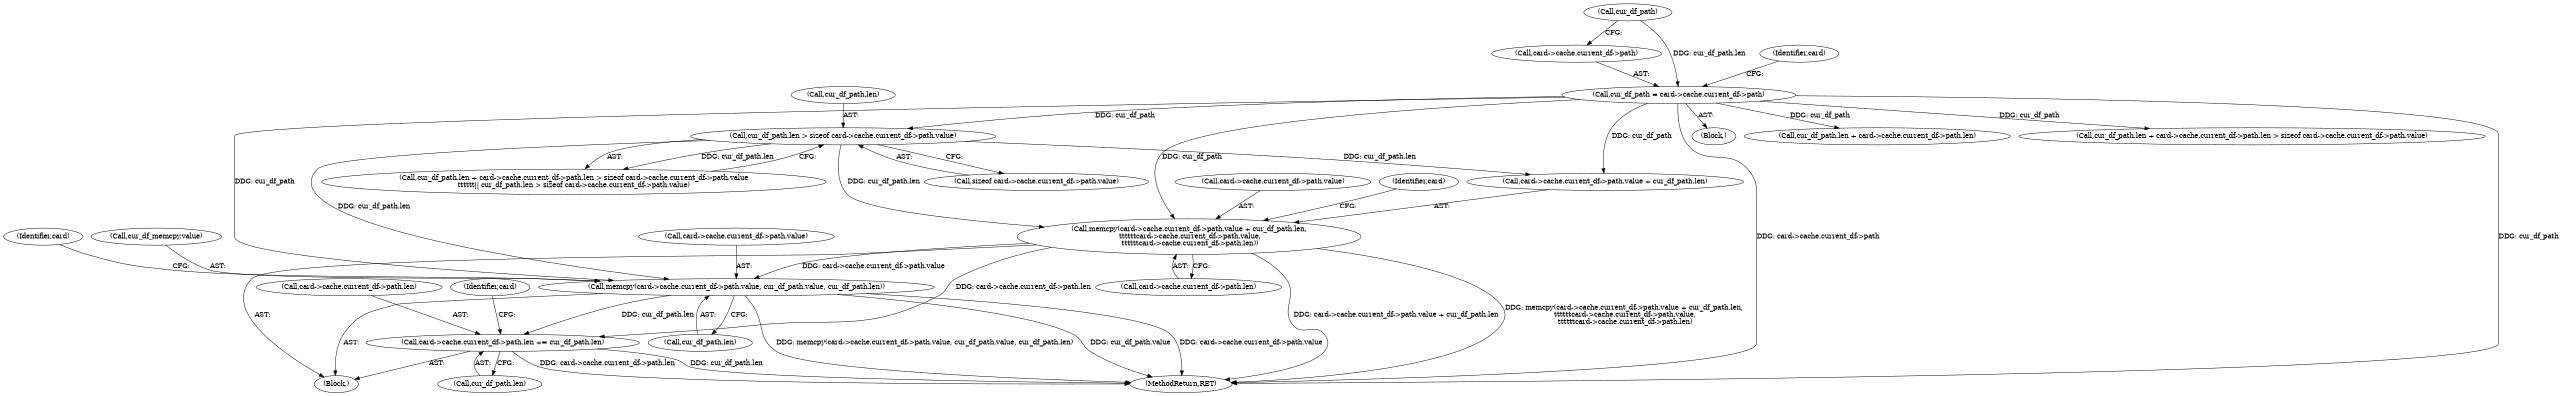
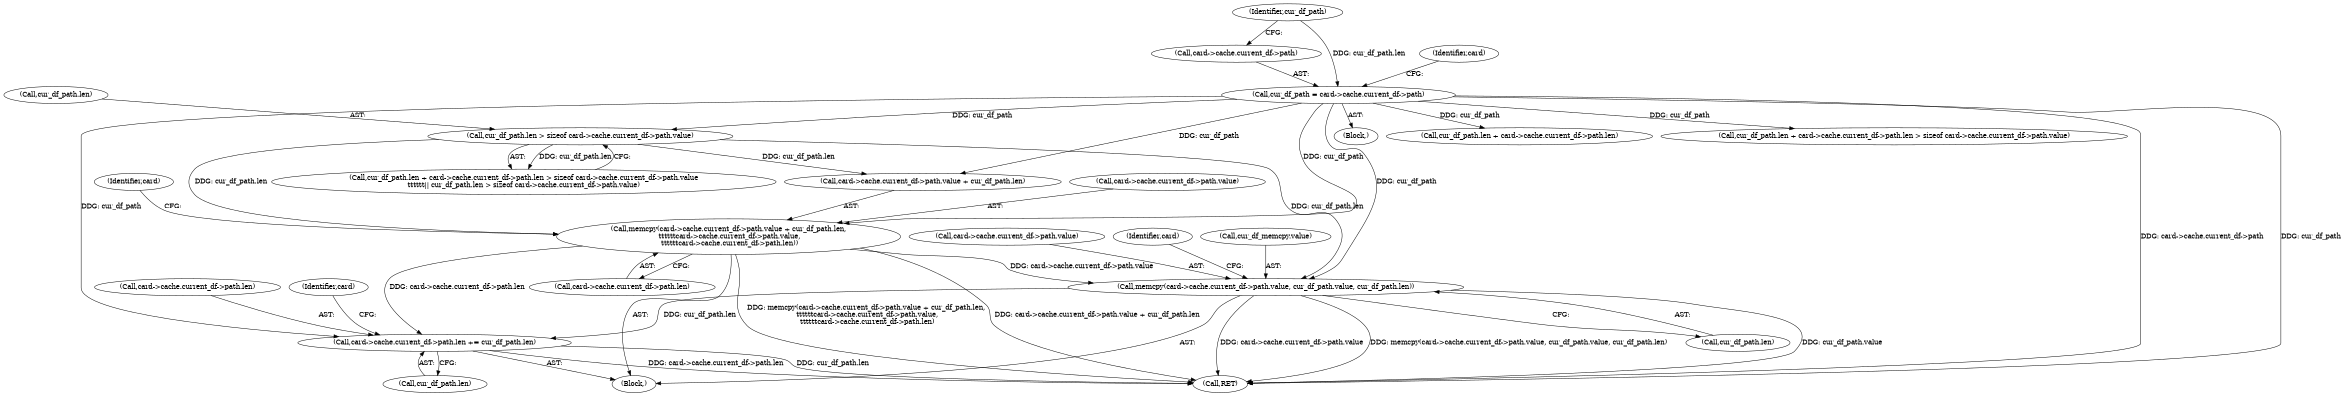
(1628, 12) -> (1288, 12)
none -> (444, 109)
(1037, 182) -> none
(1181, 384) -> (1220, 384)
